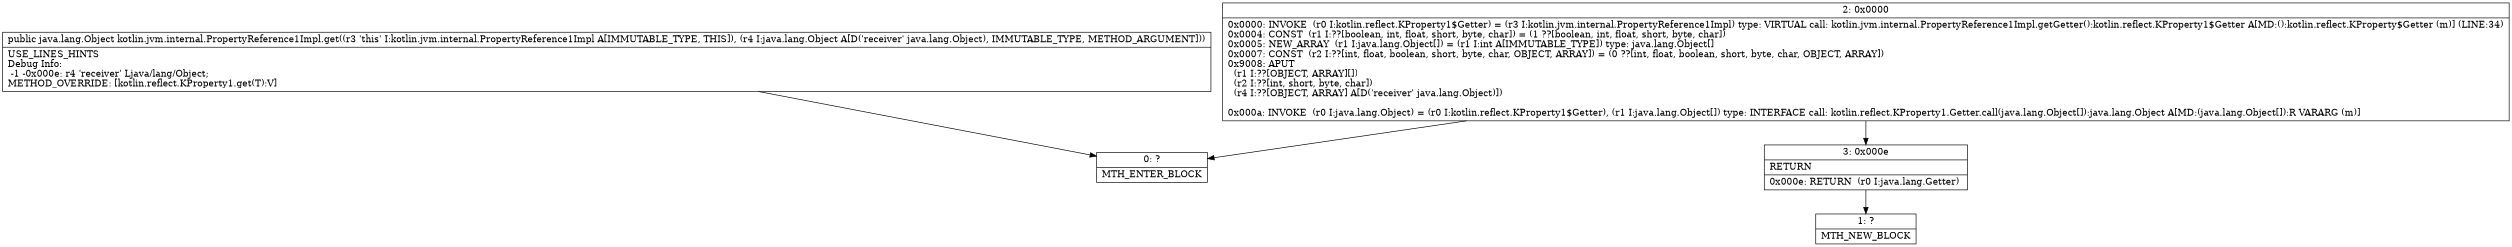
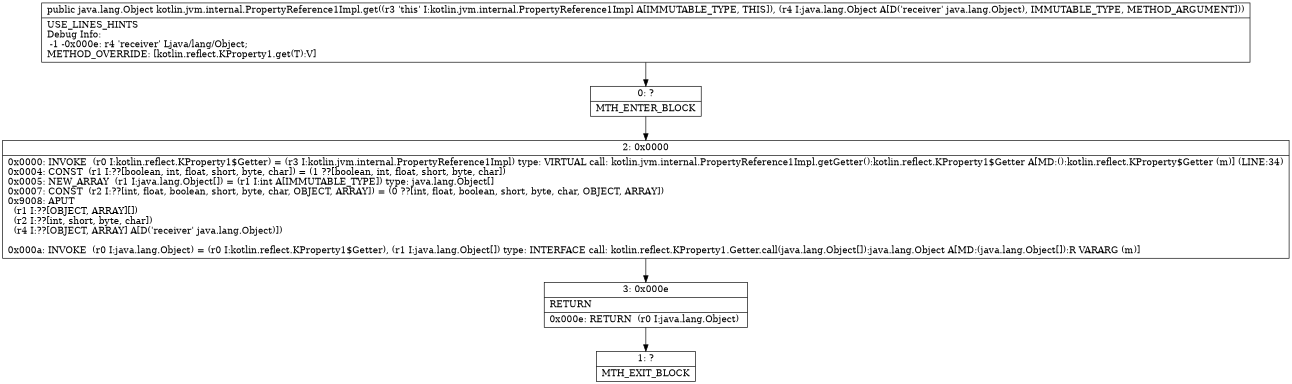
(1340, 139) -> (646, 125)
(1866, 182) -> (646, 320)
(1866, 236) -> (646, 374)
